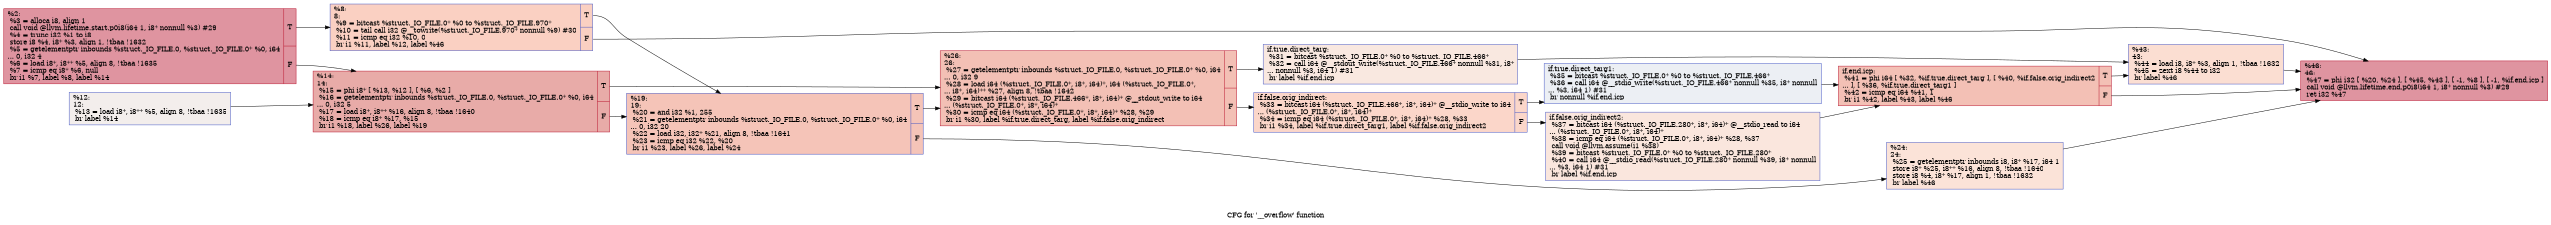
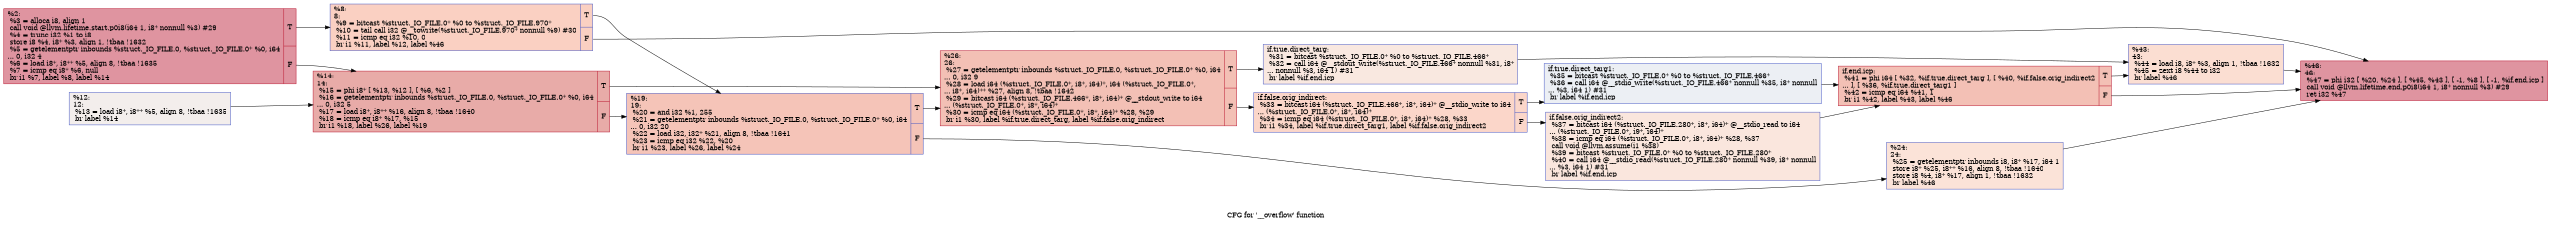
(1586, 98) -> (1582, 98)
(1606, 132) -> (1606, 132)
